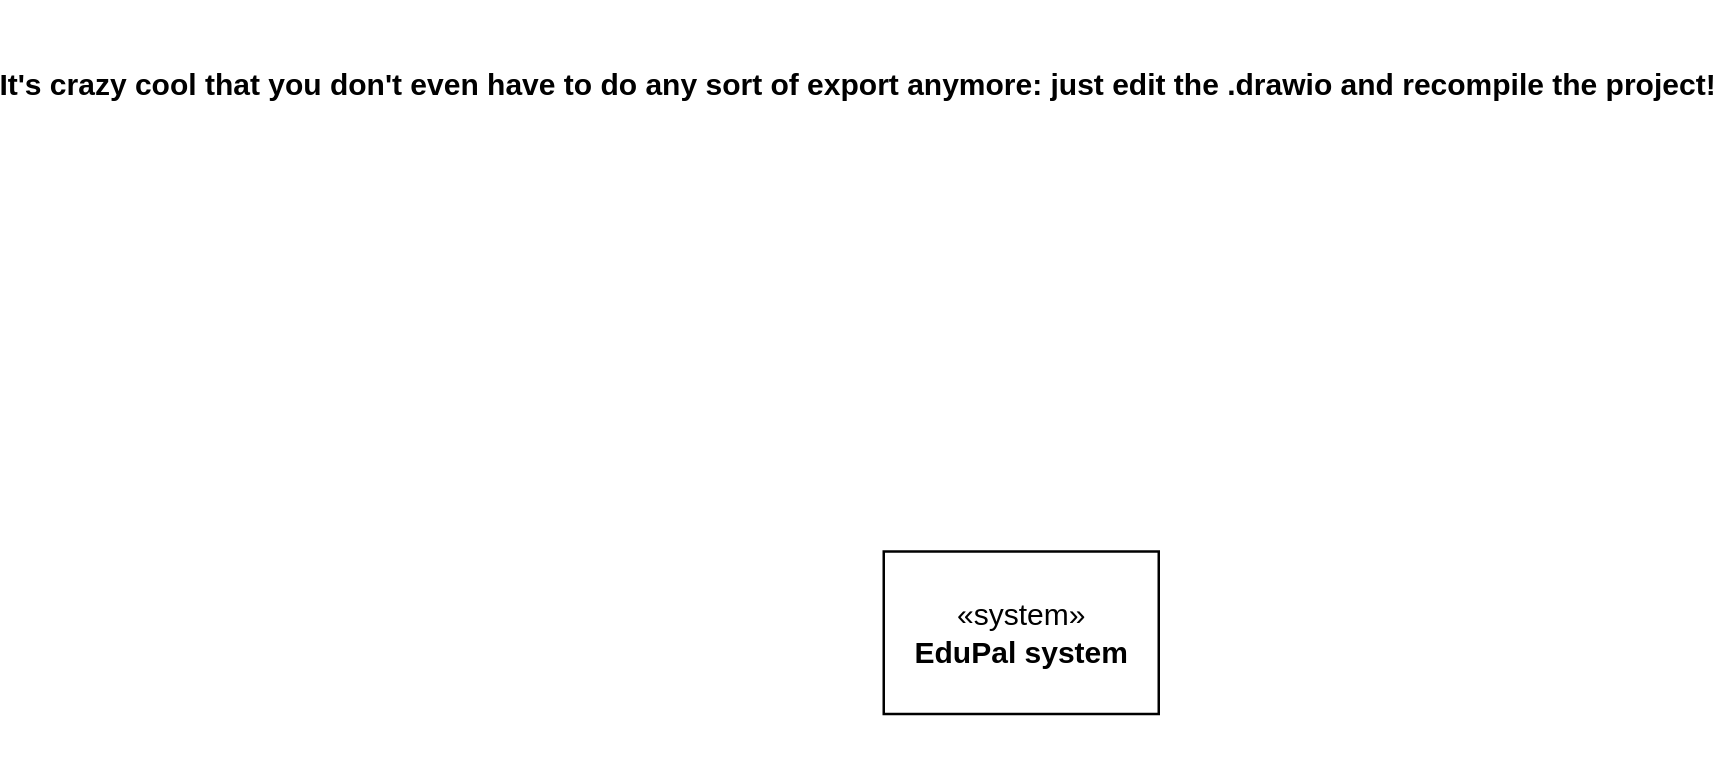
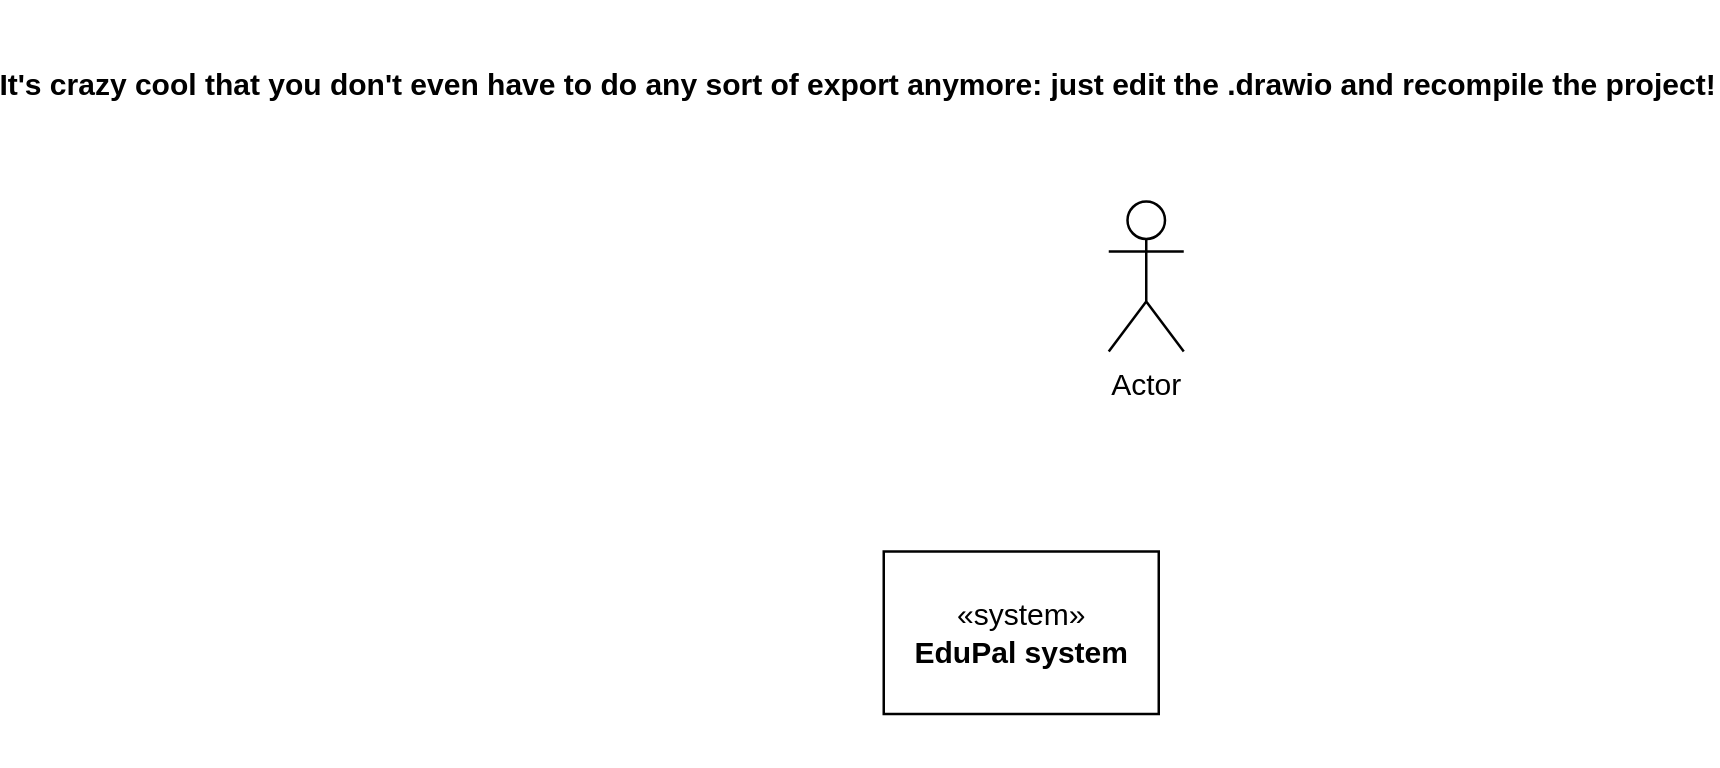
none -> (1146, 276)
